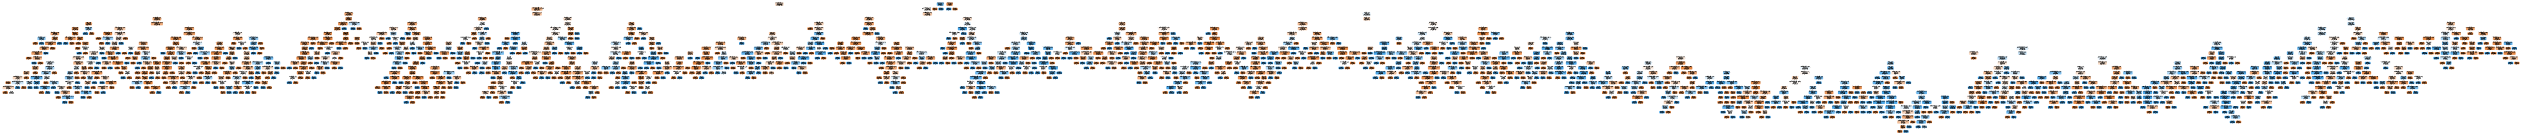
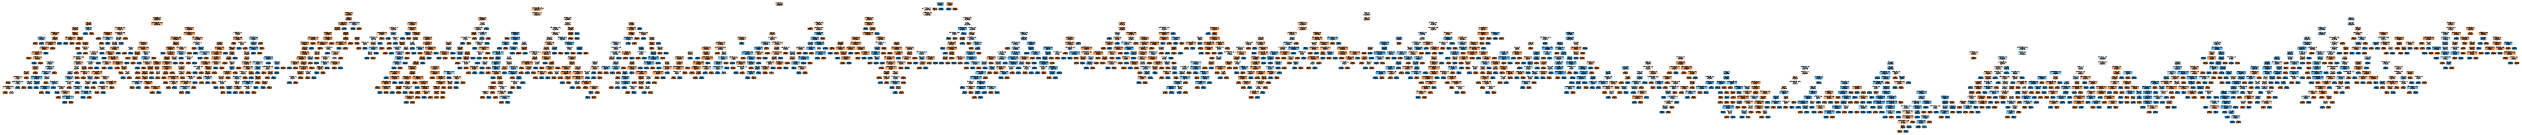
(1142, 63) -> (1142, 63)
(2404, 83) -> (2404, 83)
